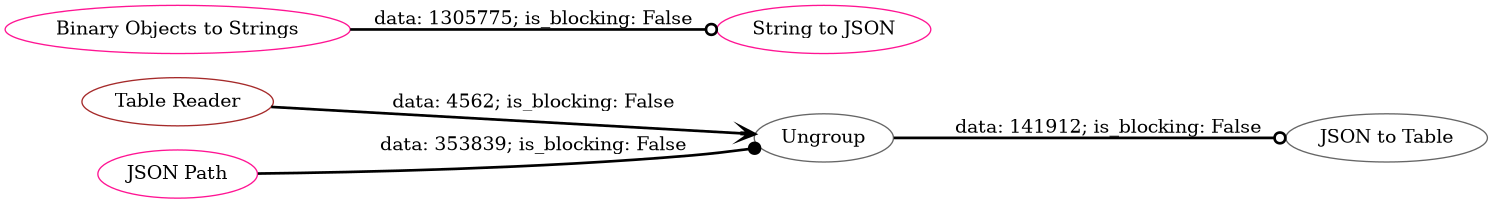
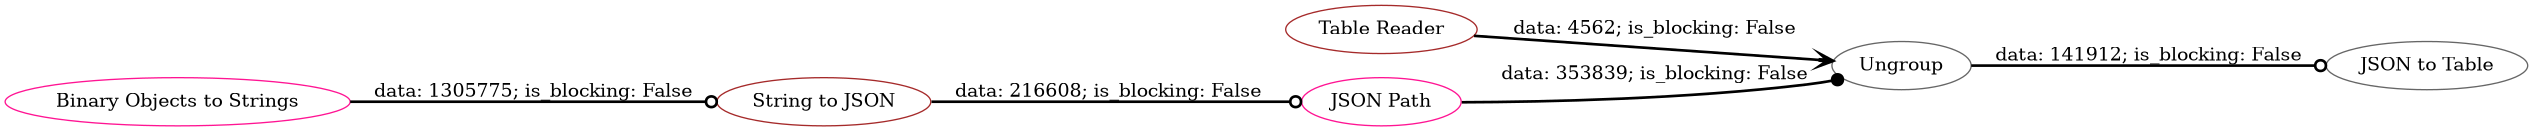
(824, 29) -> (824, 102)
none -> (1111, 102)
